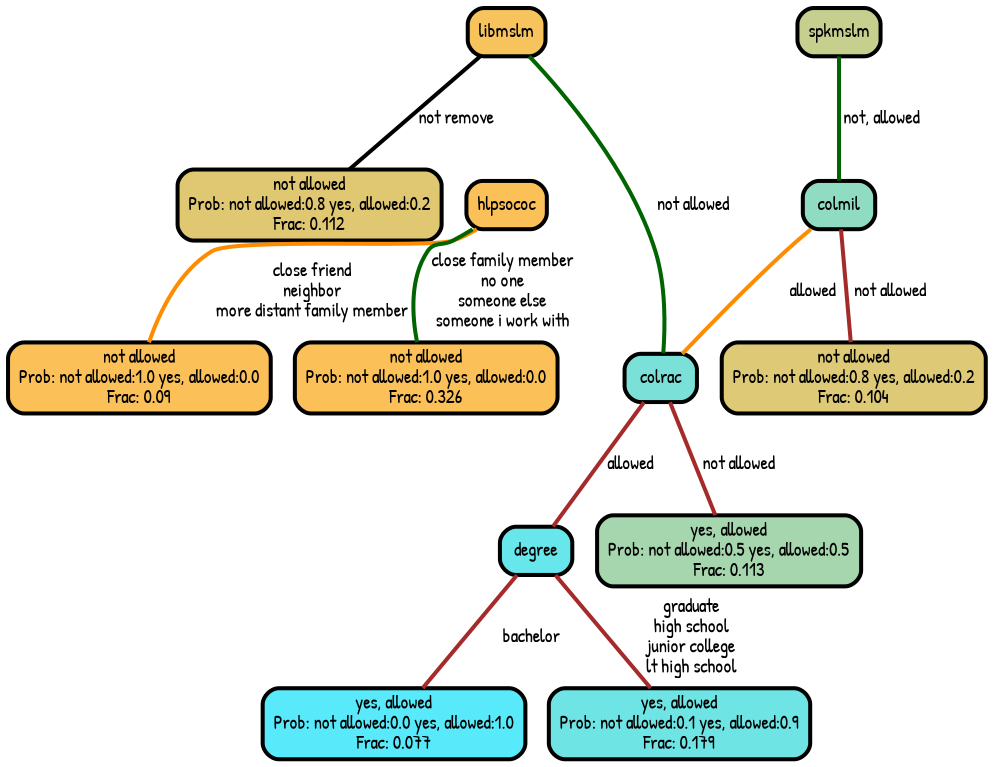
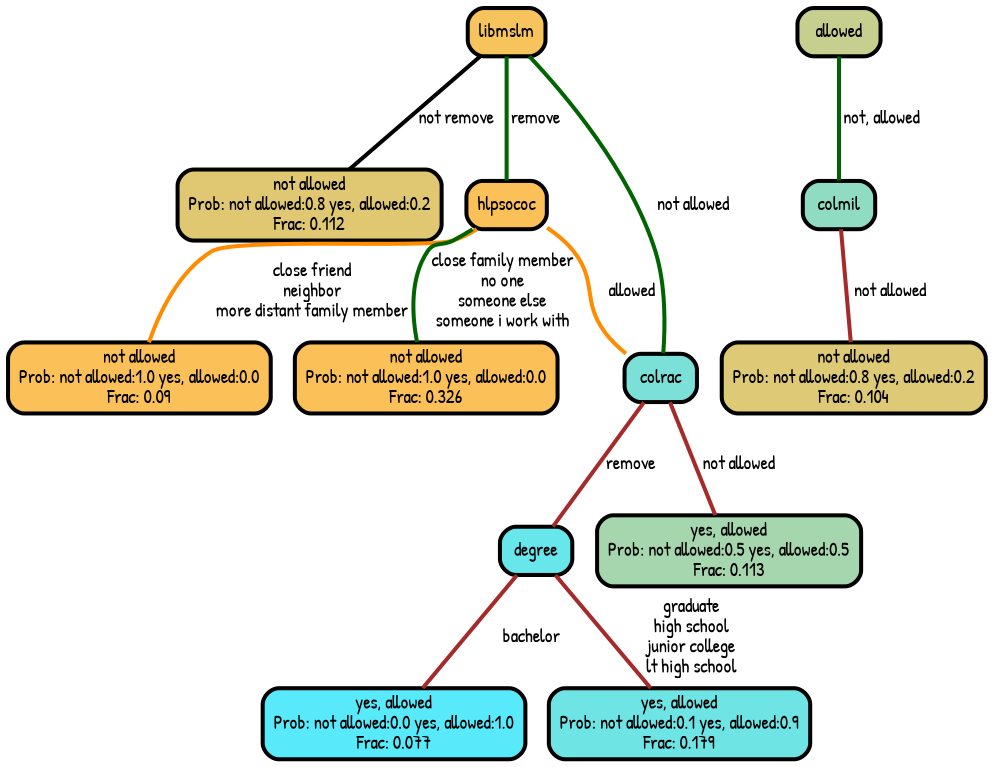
(839, 32) -> (839, 32)
none -> (507, 119)
(745, 290) -> (589, 289)
(629, 464) -> (629, 464)
